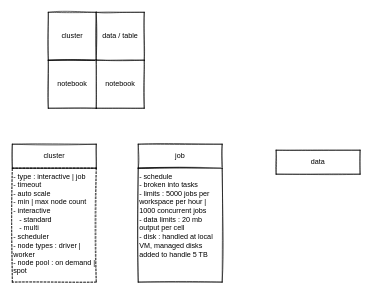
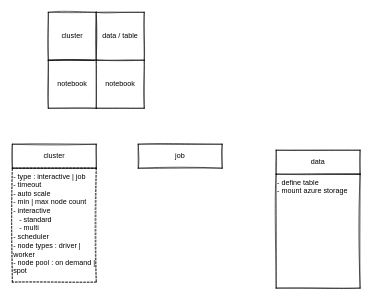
(180, 225) -> none
none -> (318, 231)
